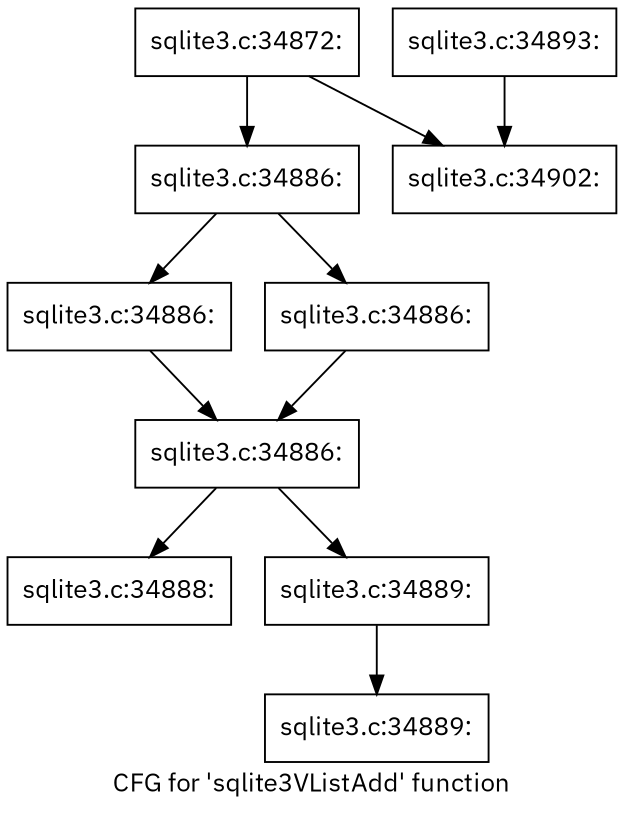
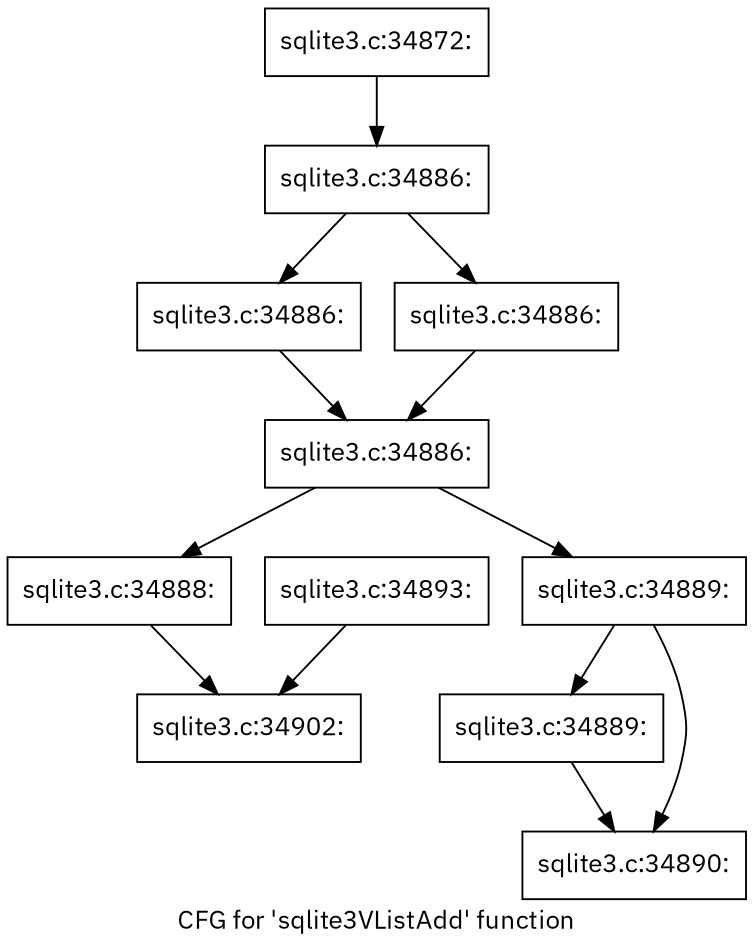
(367, 106) -> (178, 653)
none -> (634, 865)
